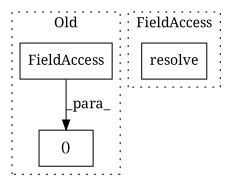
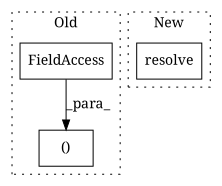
(174, 24) -> (169, 24)
